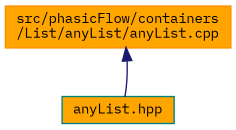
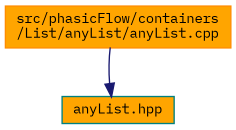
(127, 79) -> (109, 65)
